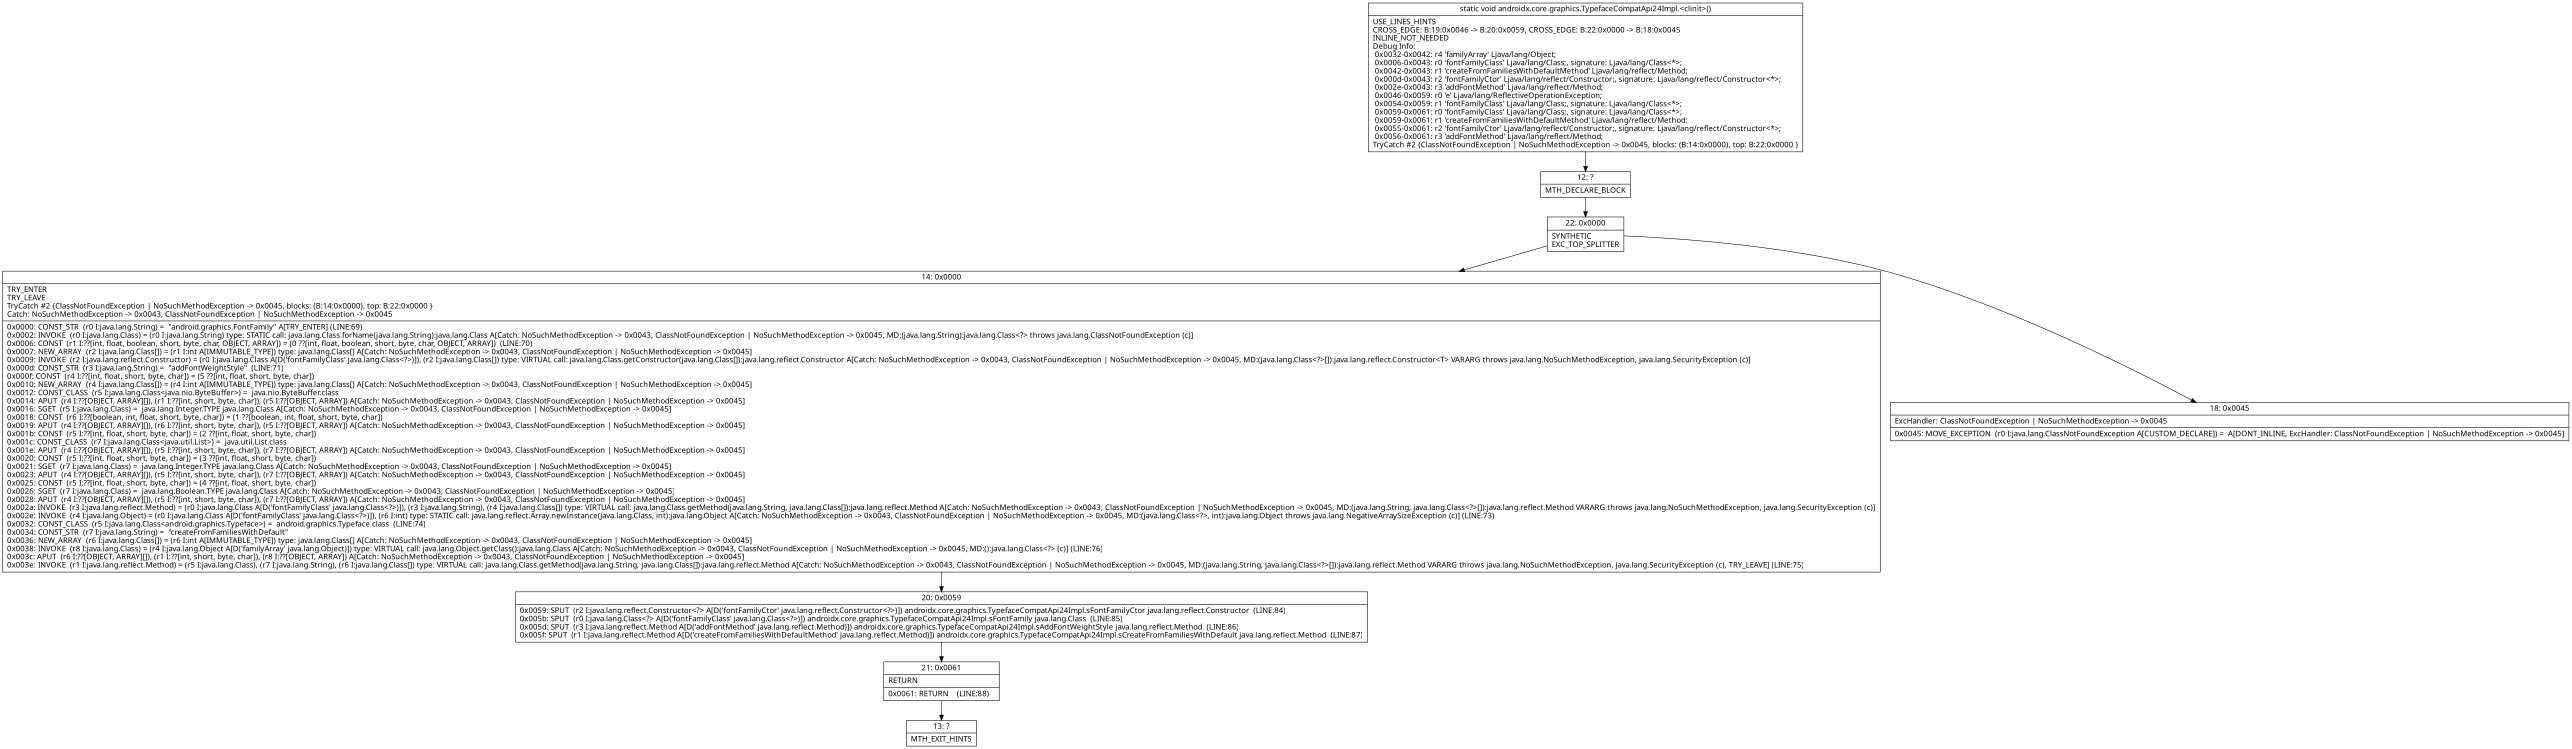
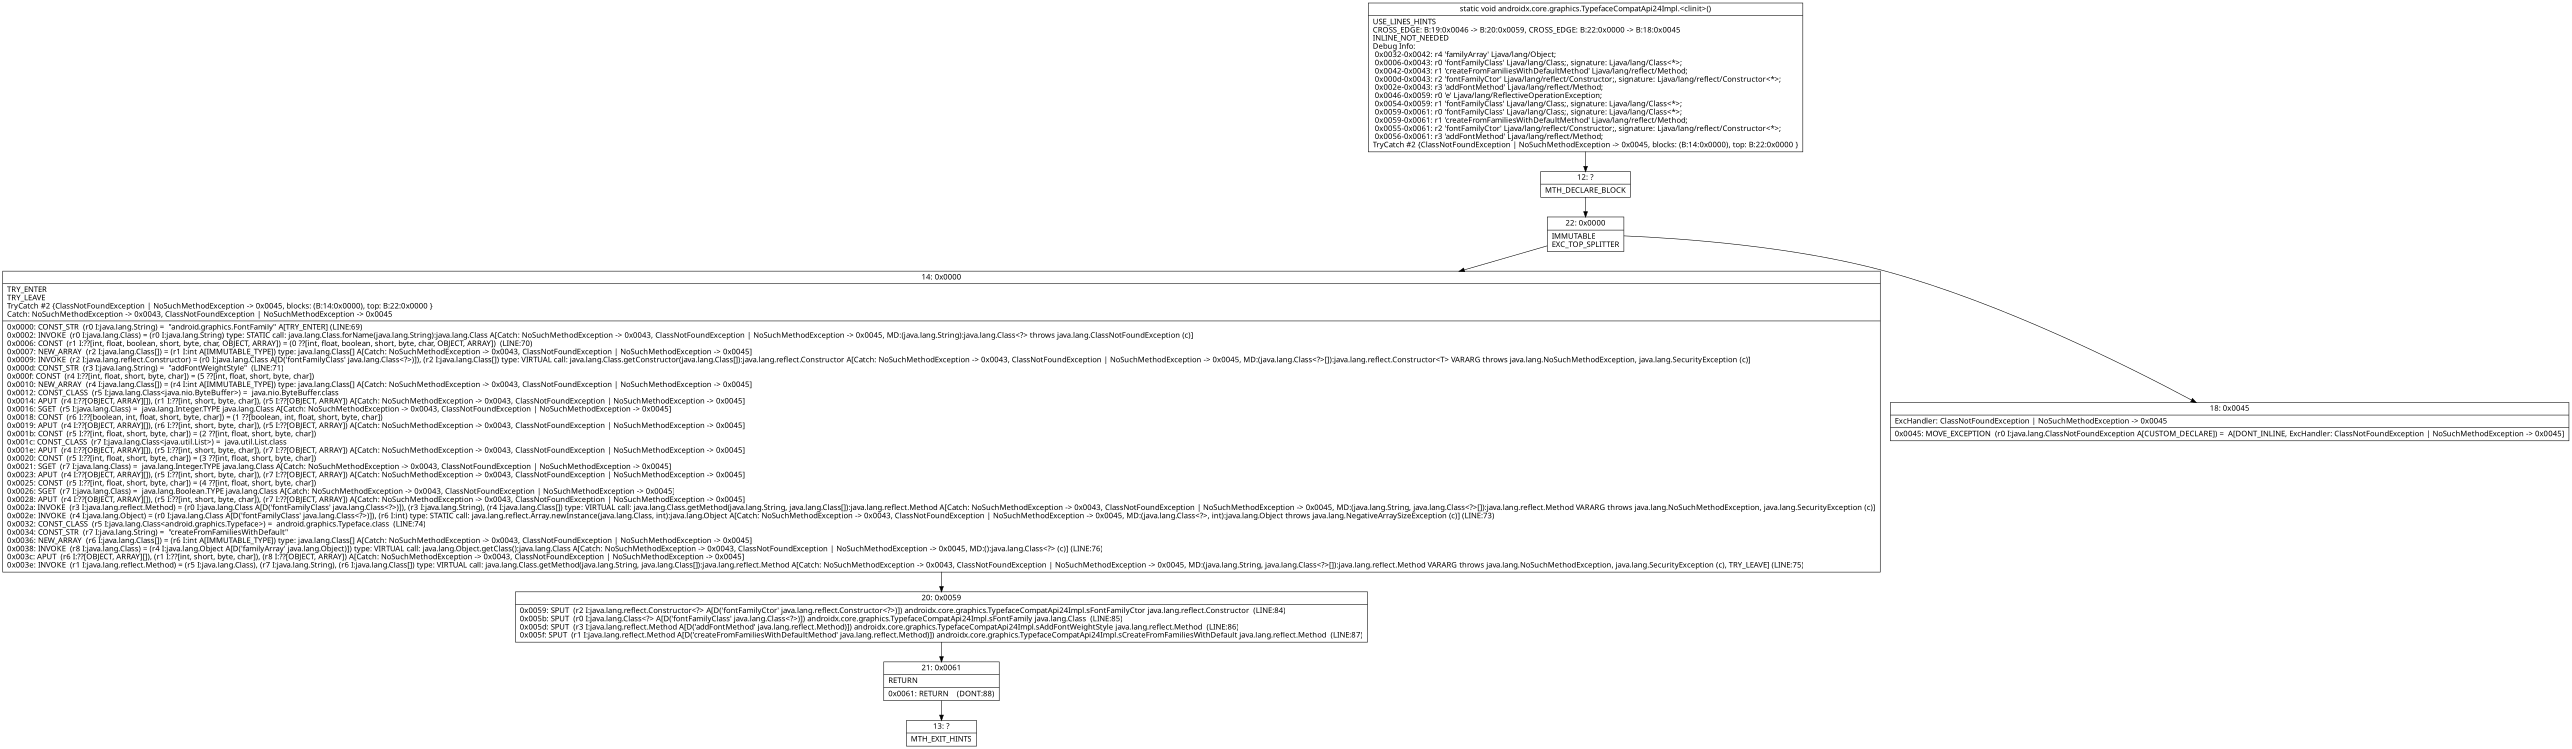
(1572, 236) -> (1574, 236)
(939, 694) -> (941, 694)
